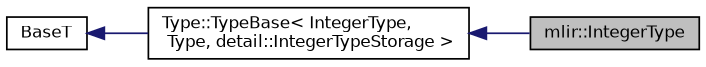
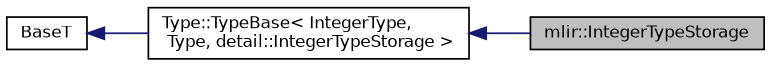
(615, 33) -> (647, 33)
